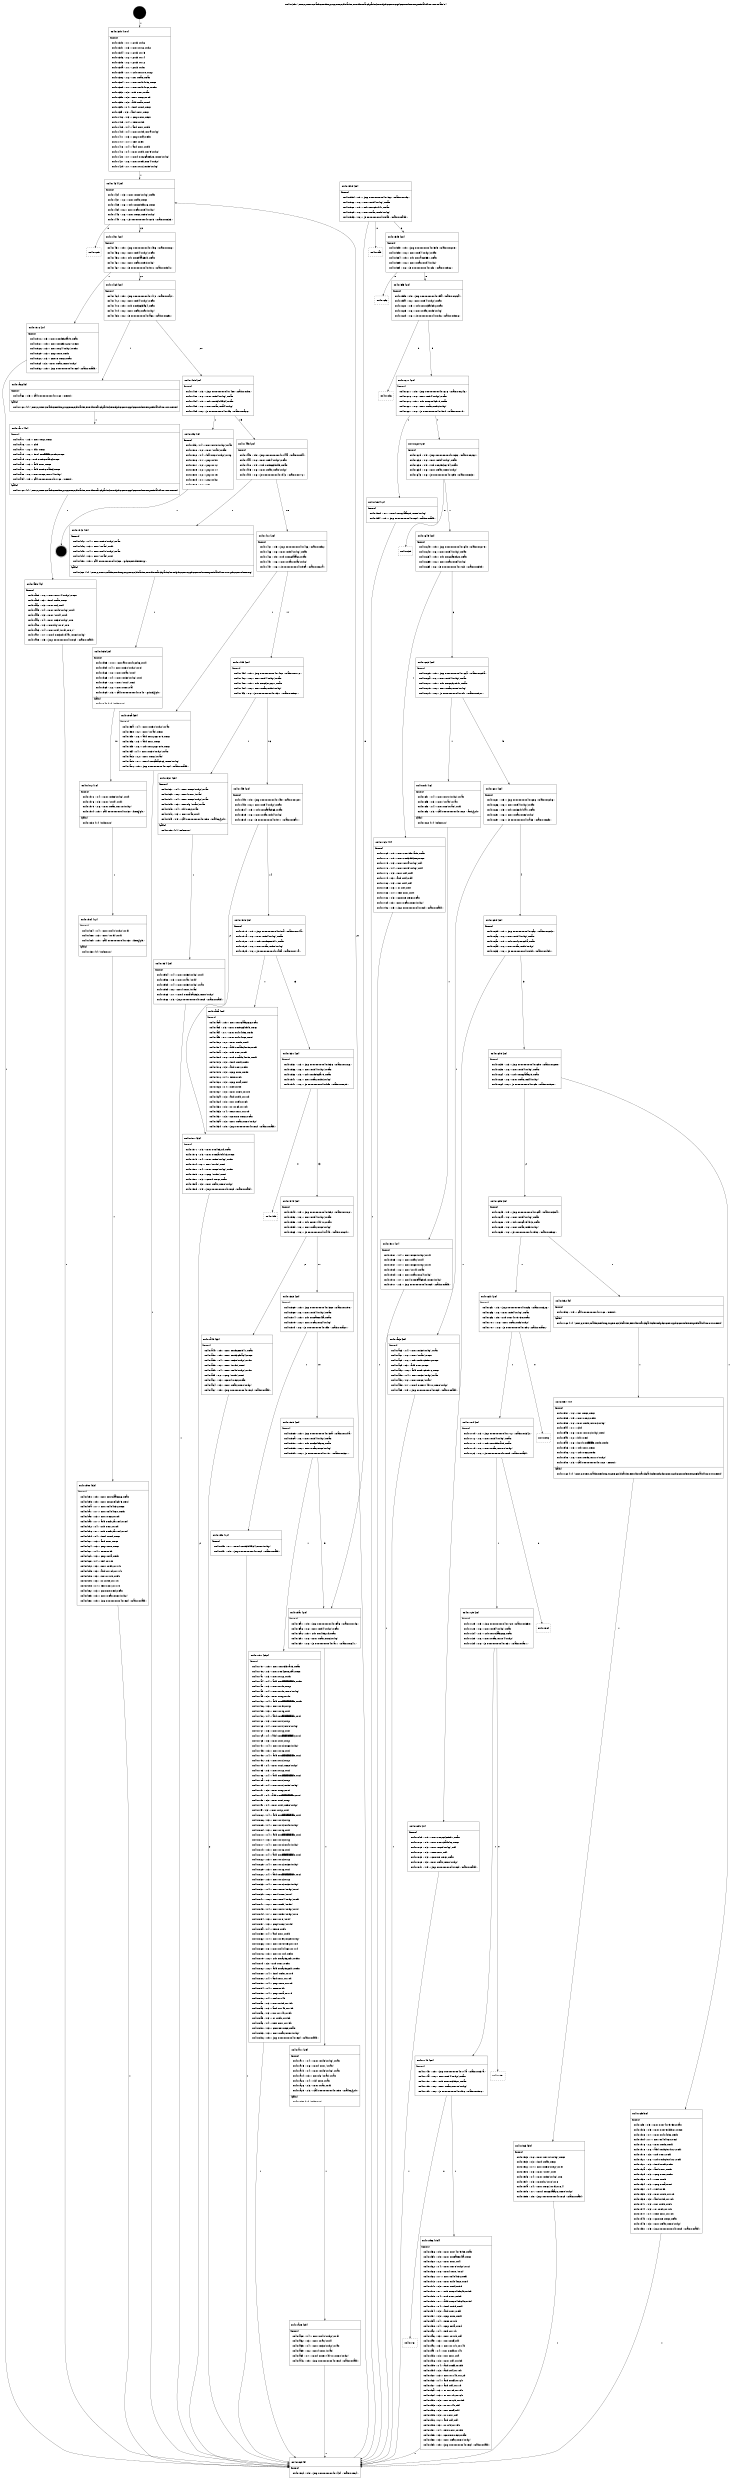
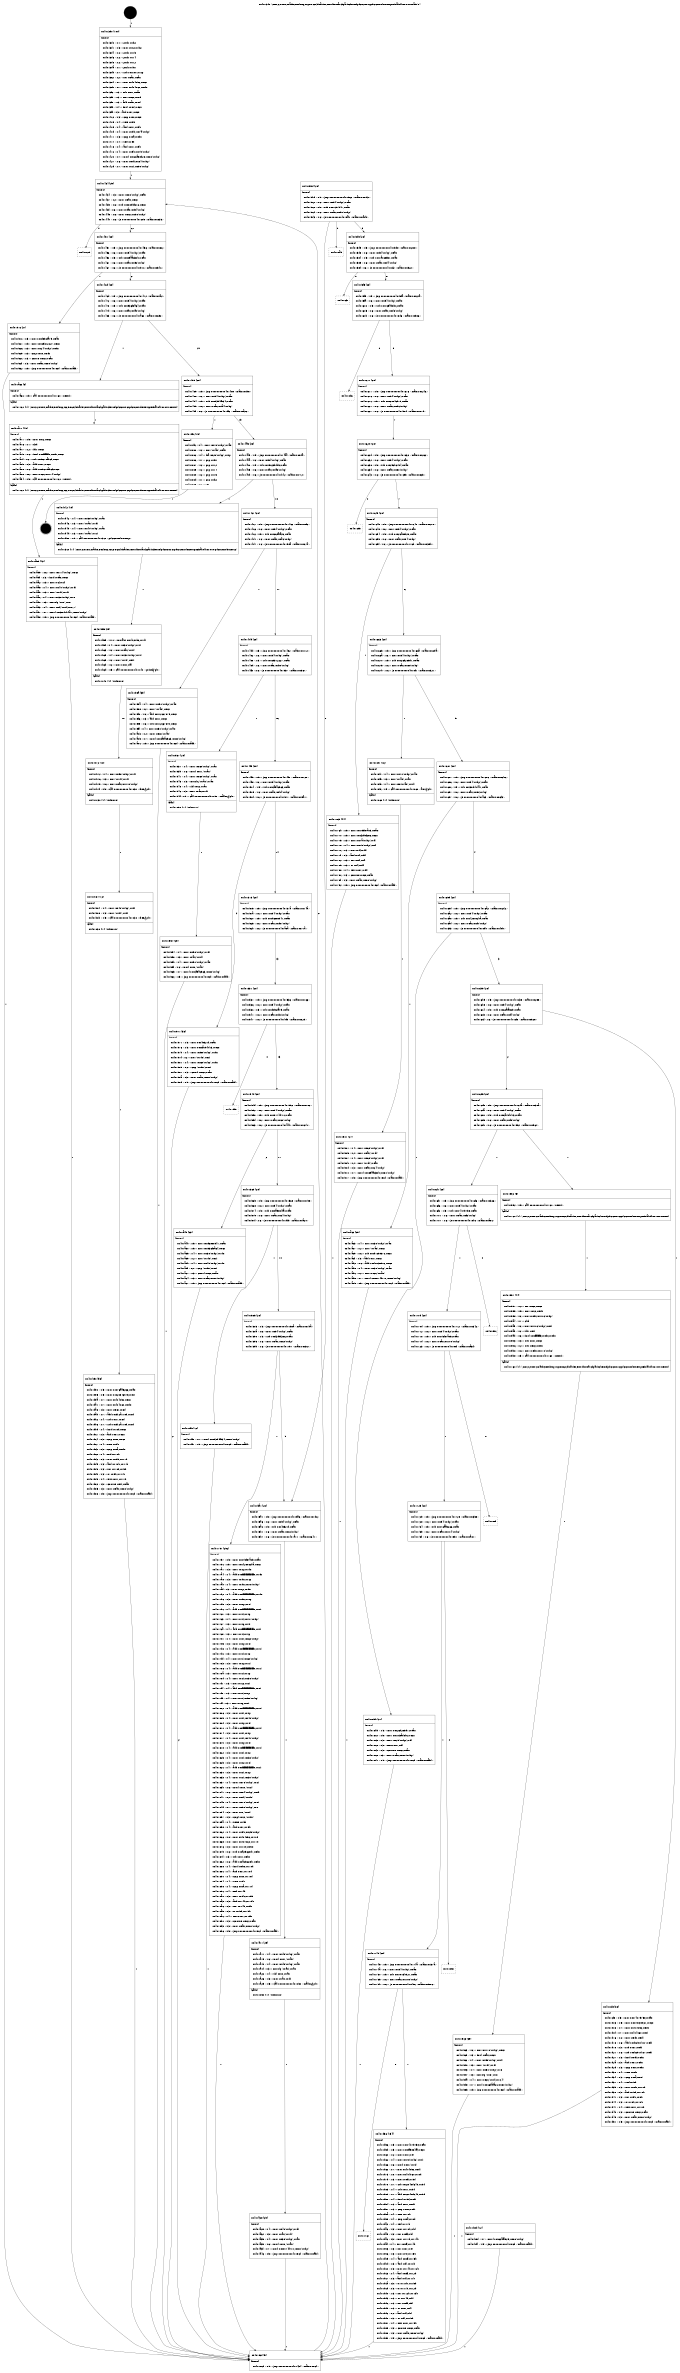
(398, 455) -> none
(242, 1069) -> none
